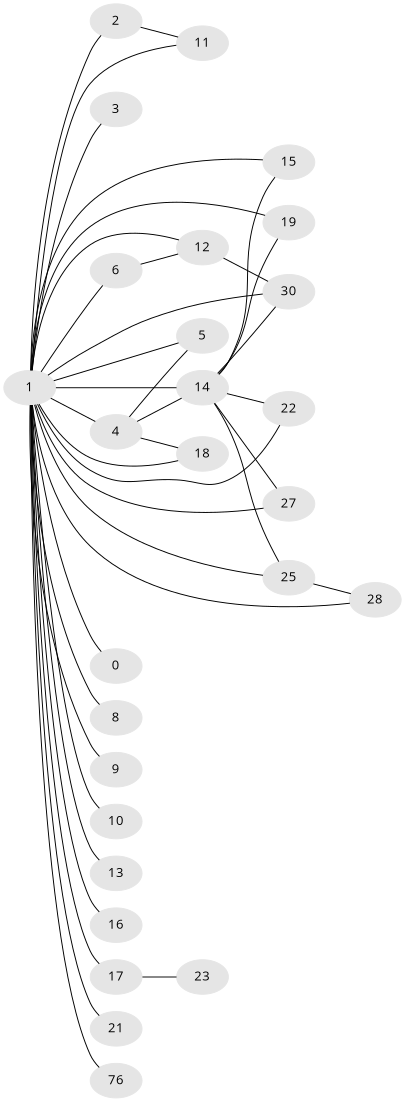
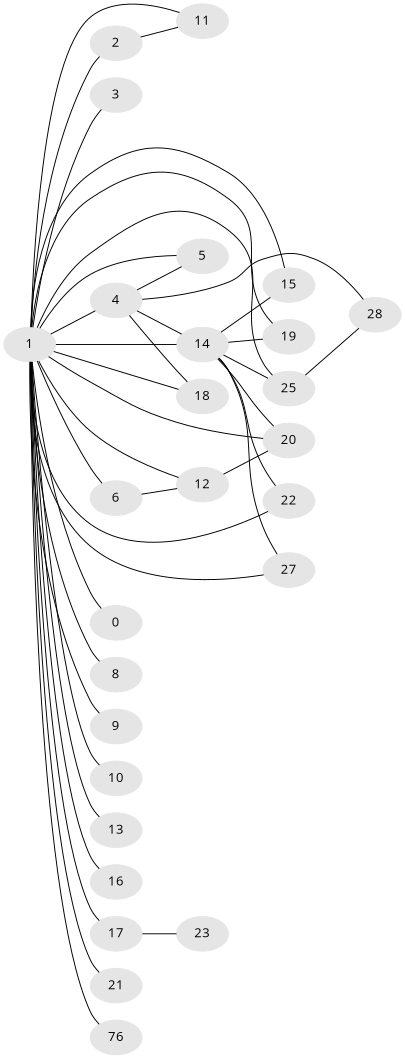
(289, 292) -> (289, 441)
(140, 578) -> (263, 259)
